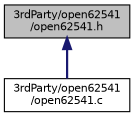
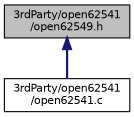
(67, 21) -> (67, 21)
